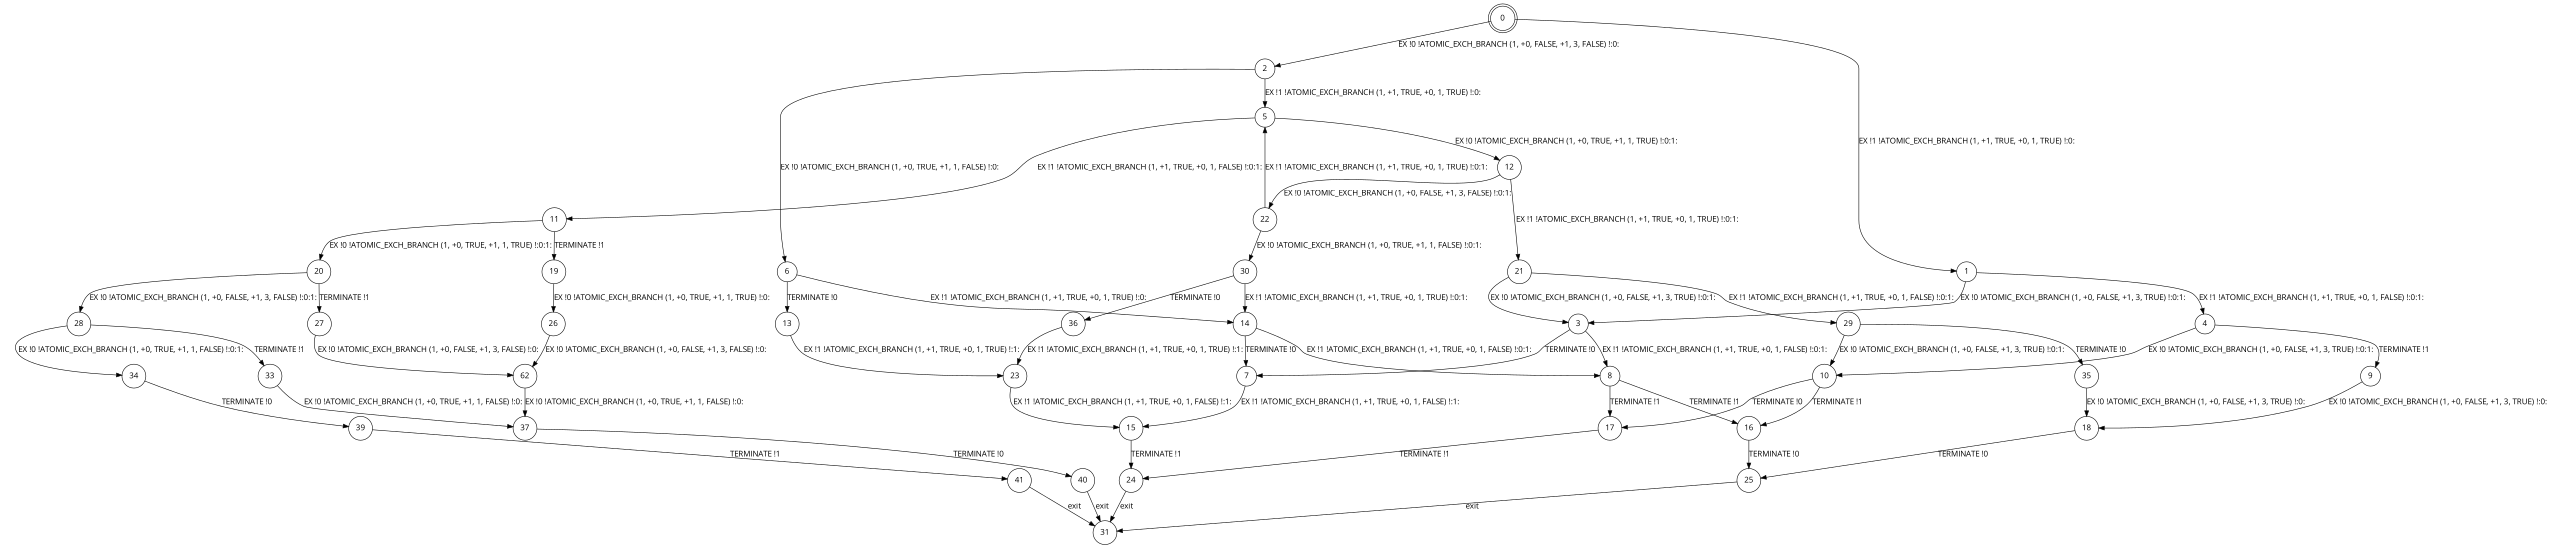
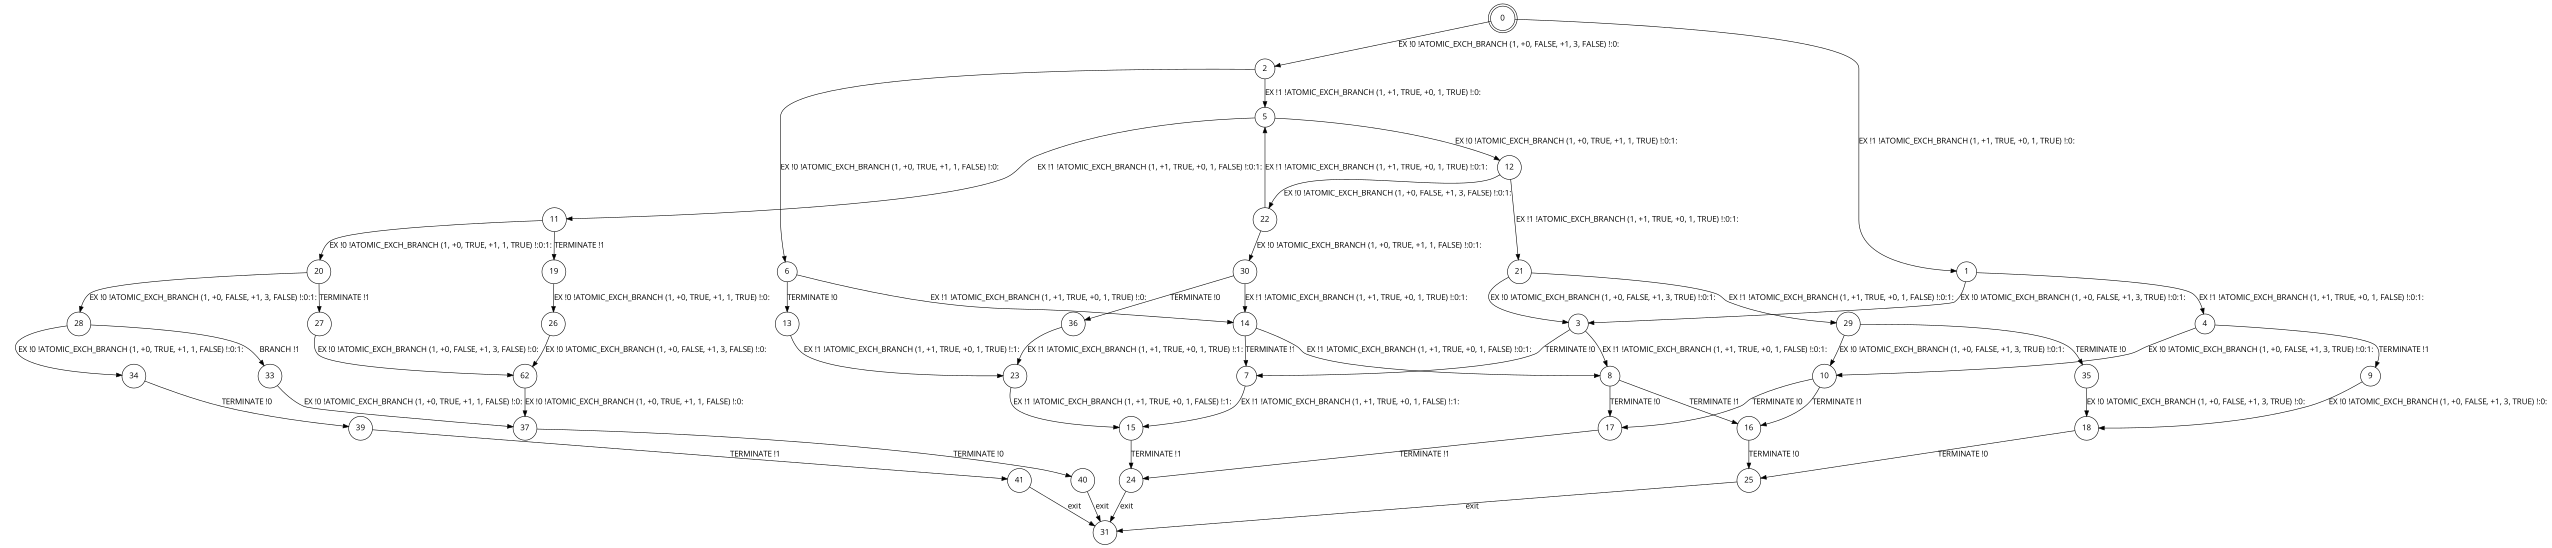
(280, 350) -> (280, 350)
(1271, 350) -> (1271, 350)
(1635, 402) -> (1635, 402)
